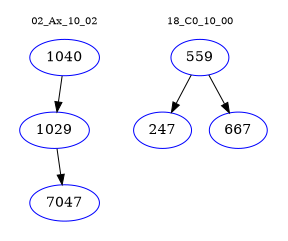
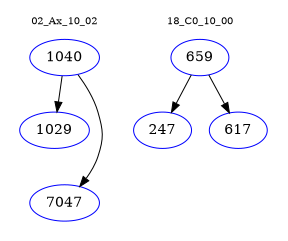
(200, 58) -> (200, 58)
(238, 130) -> (238, 130)
(59, 162) -> (101, 125)
